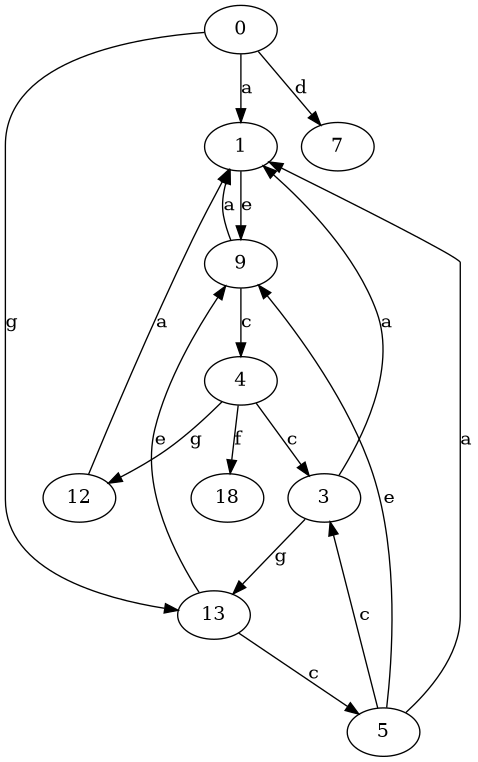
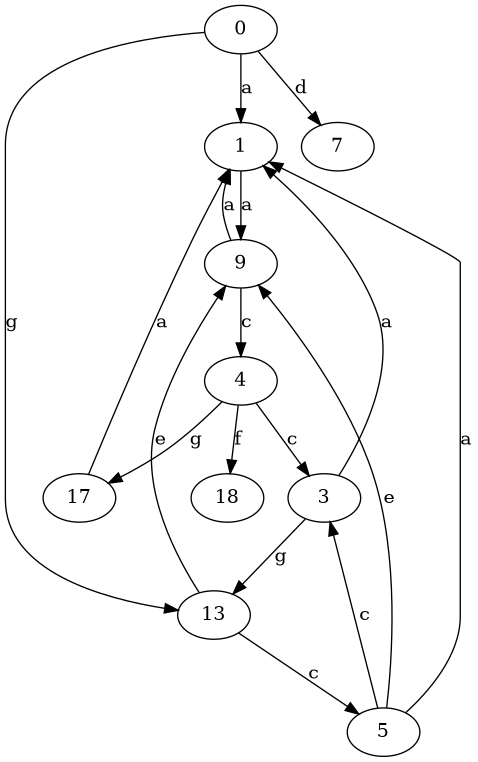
(247, 205) -> (247, 205)
(79, 498) -> (79, 498)
